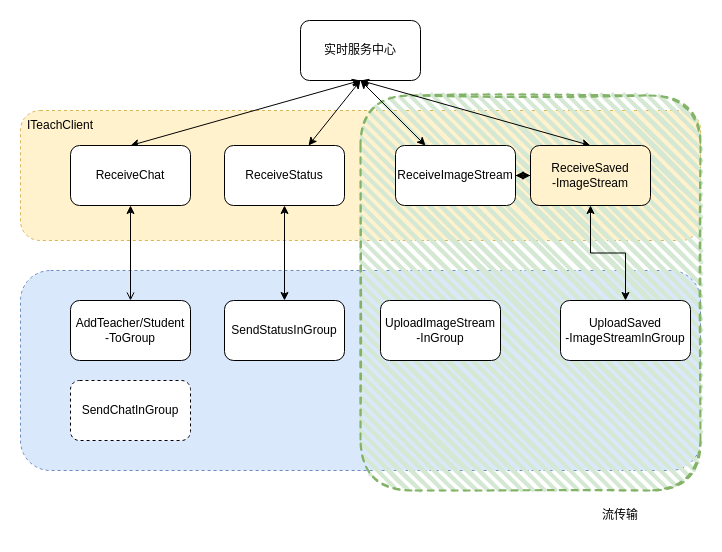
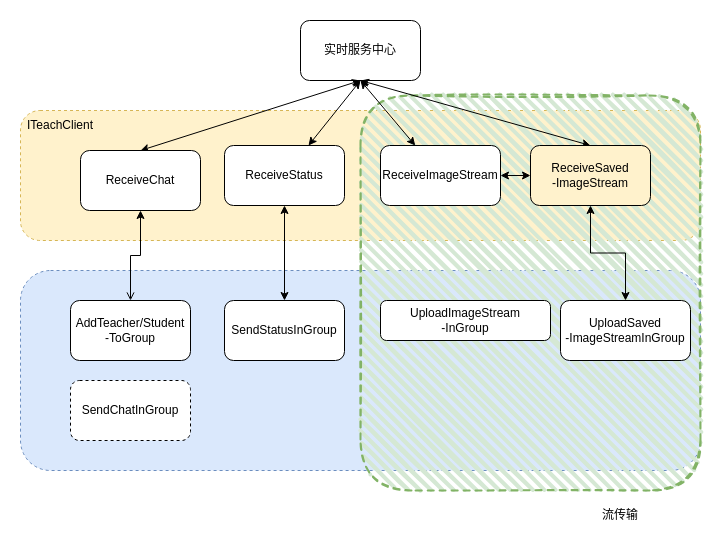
(131, 176) -> (141, 181)
(456, 176) -> (441, 176)
(441, 331) -> (466, 321)
